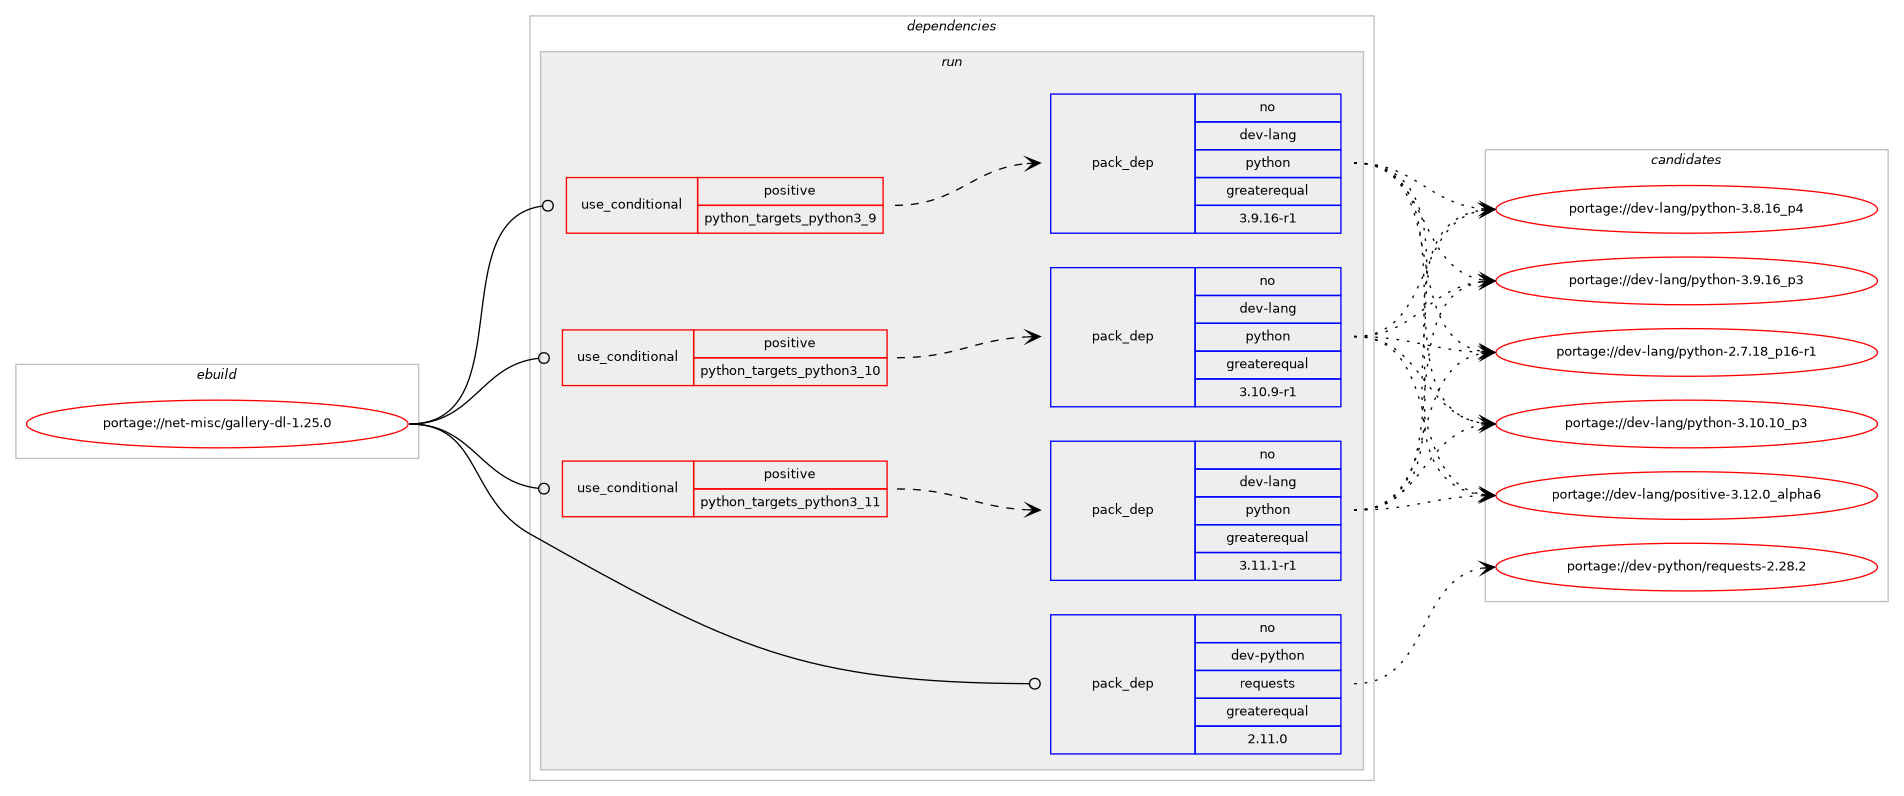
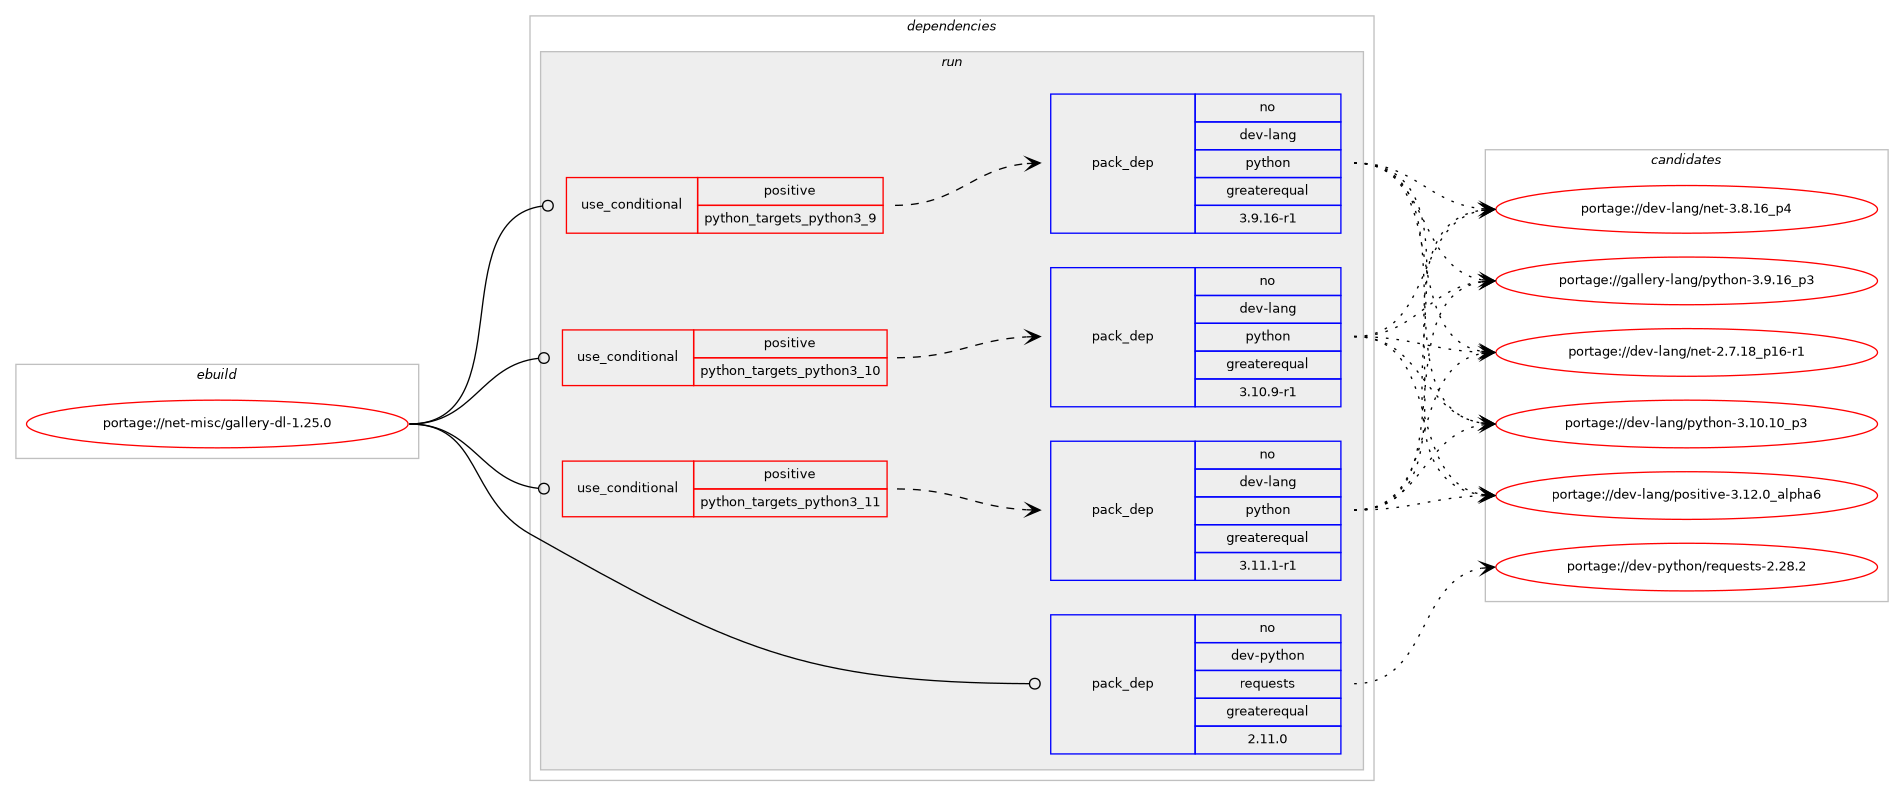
(1687, 209) -> (1687, 209)
(1687, 281) -> (1687, 281)
(1687, 352) -> (1687, 352)
